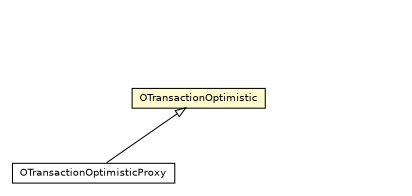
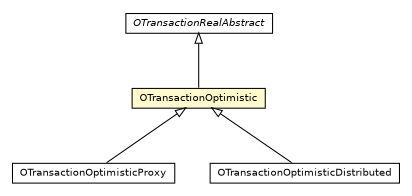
none -> (199, 23)
none -> (305, 173)
